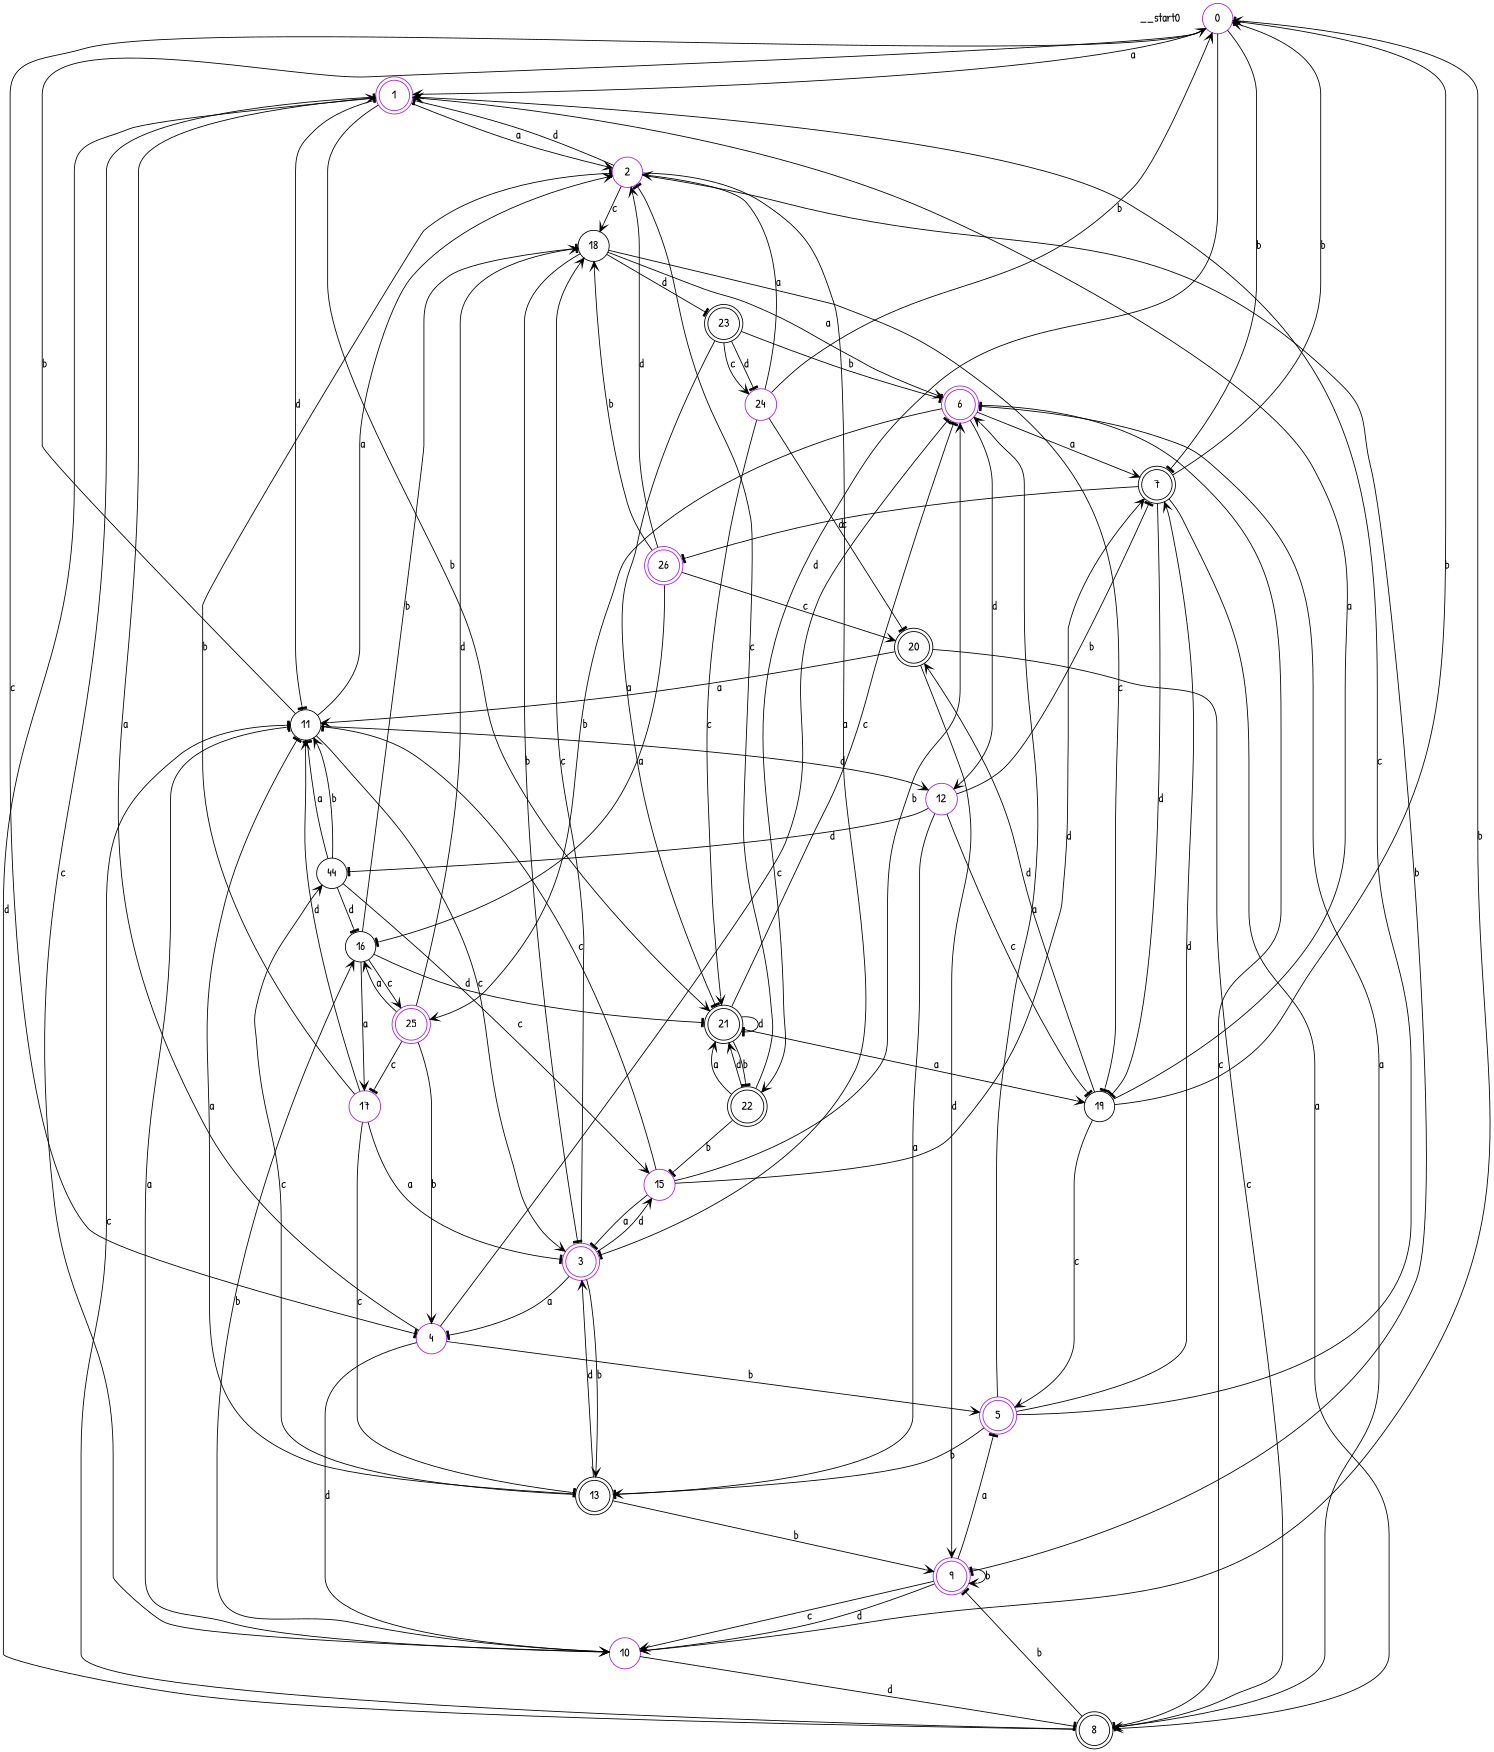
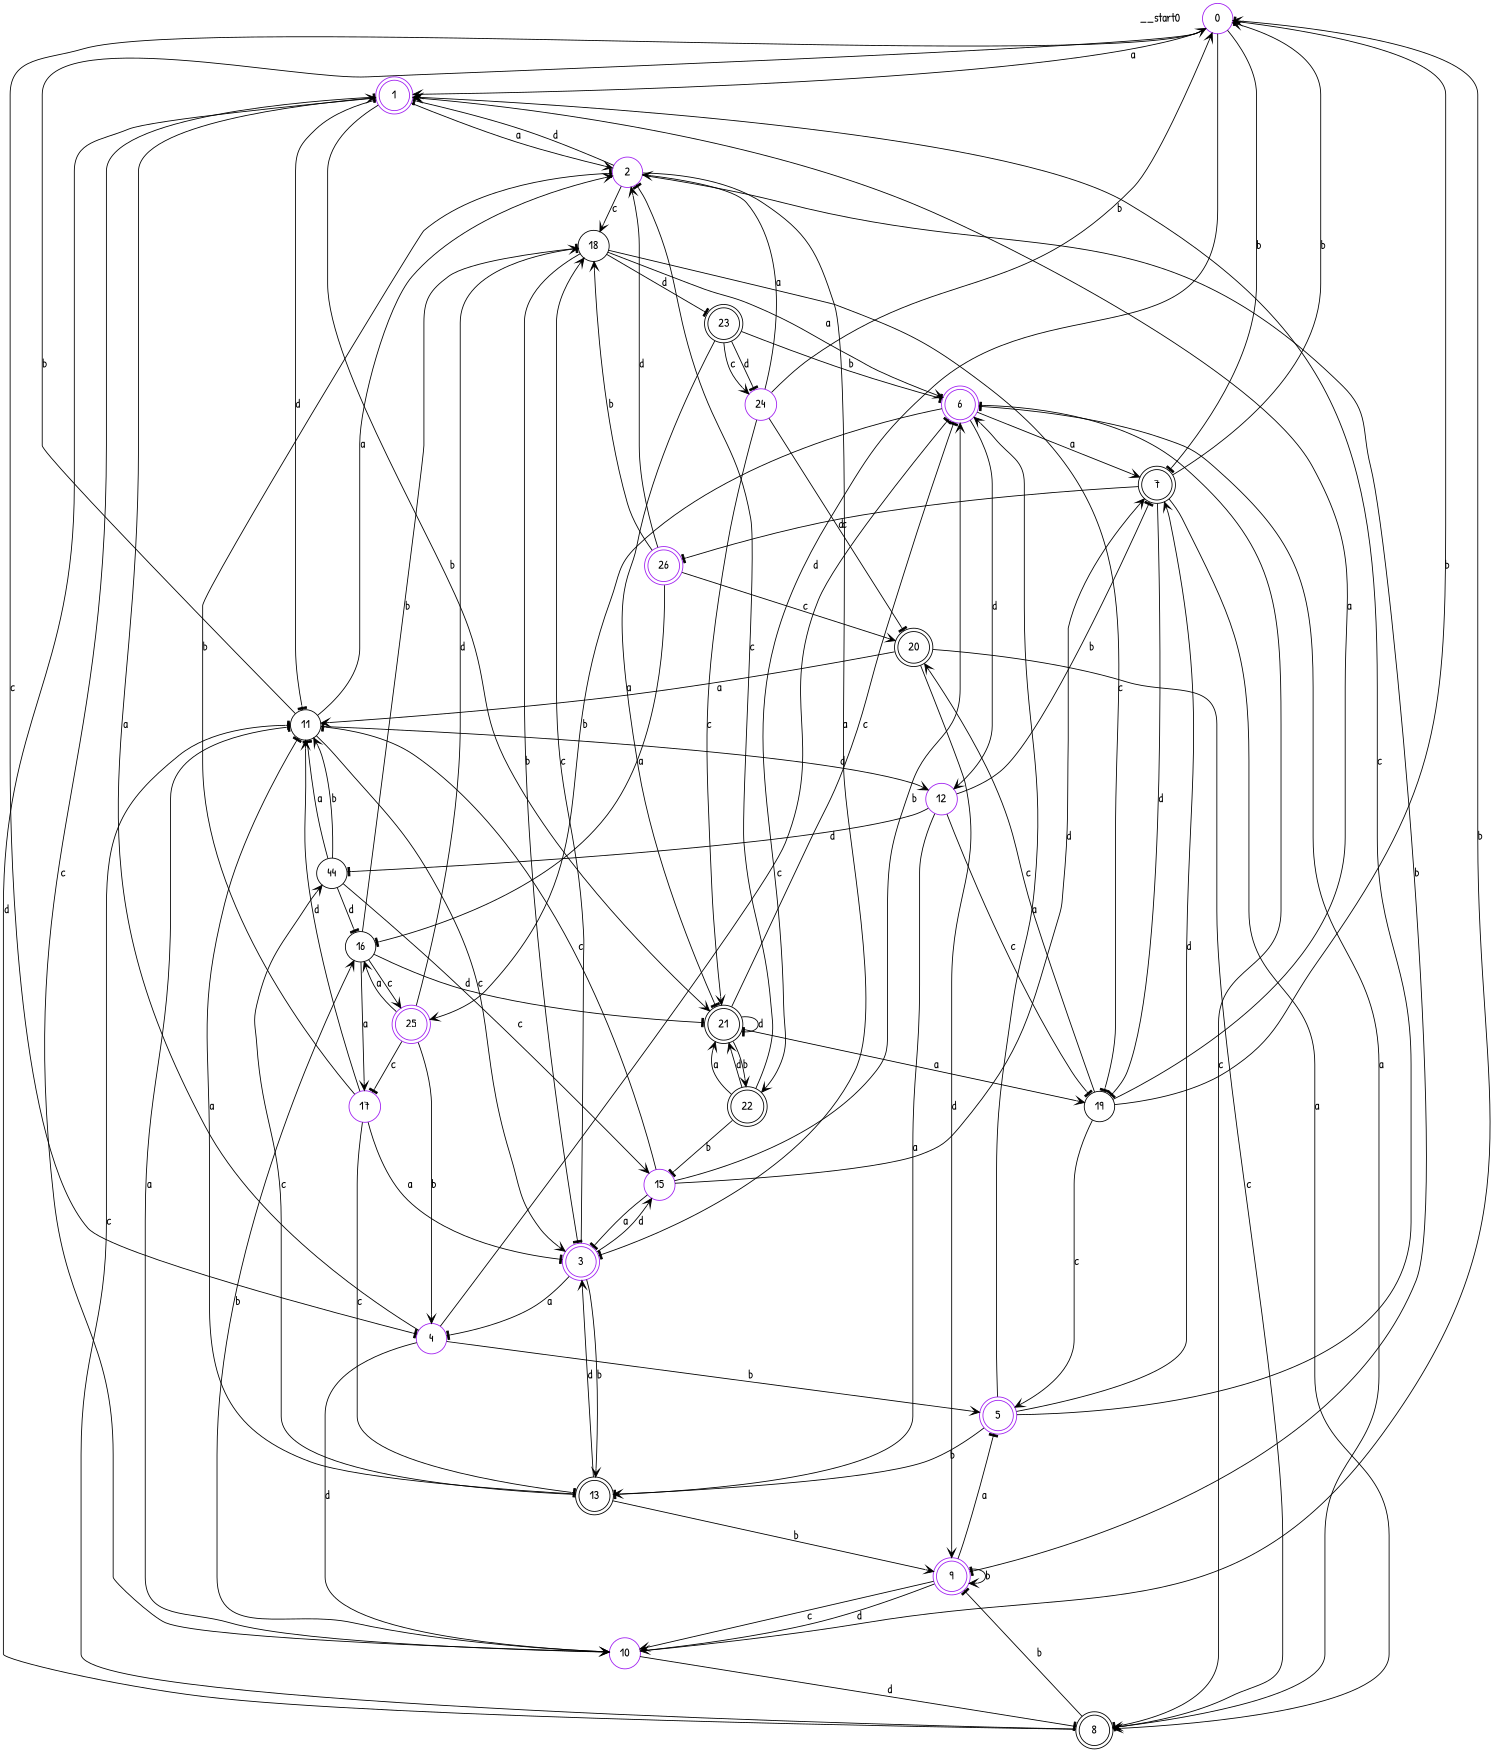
(1029, 873) -> (1029, 873)
(741, 1061) -> (741, 1059)
